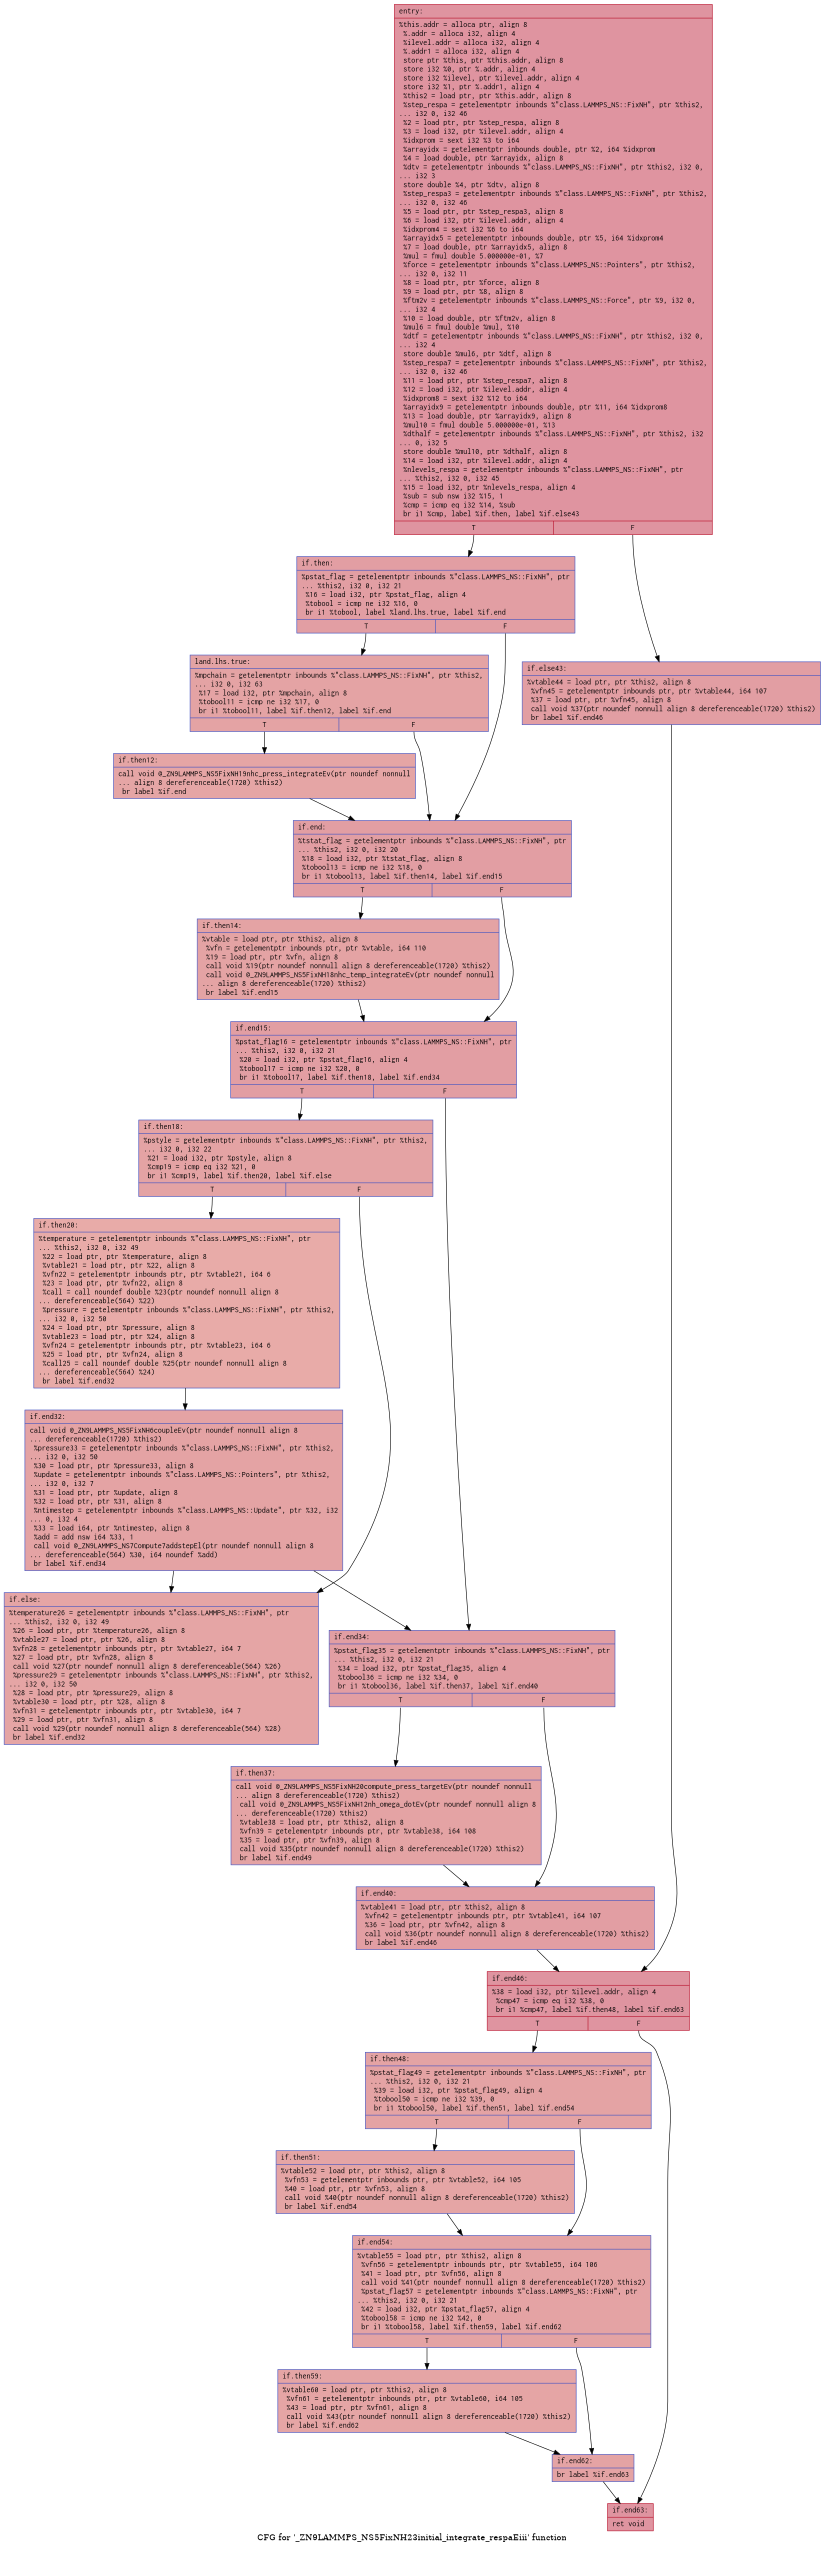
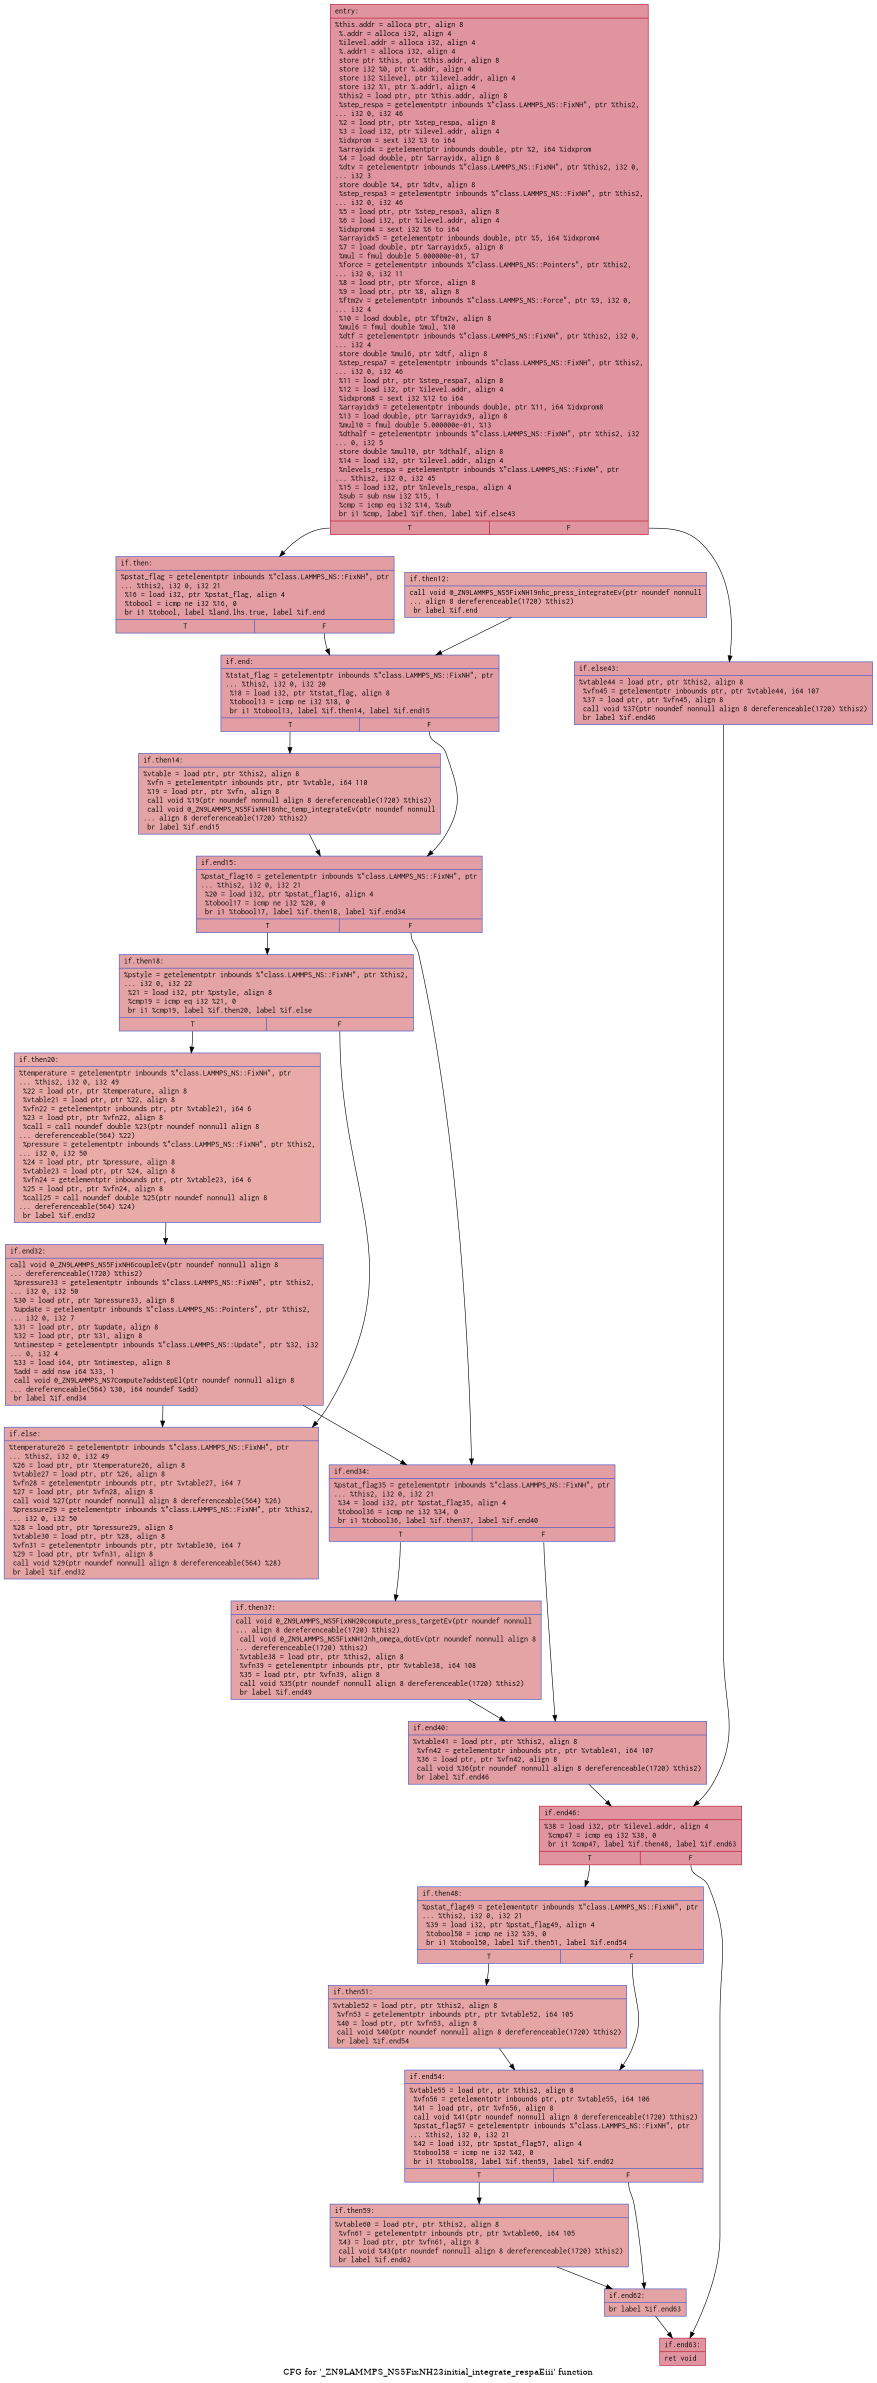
(339, 693) -> none
